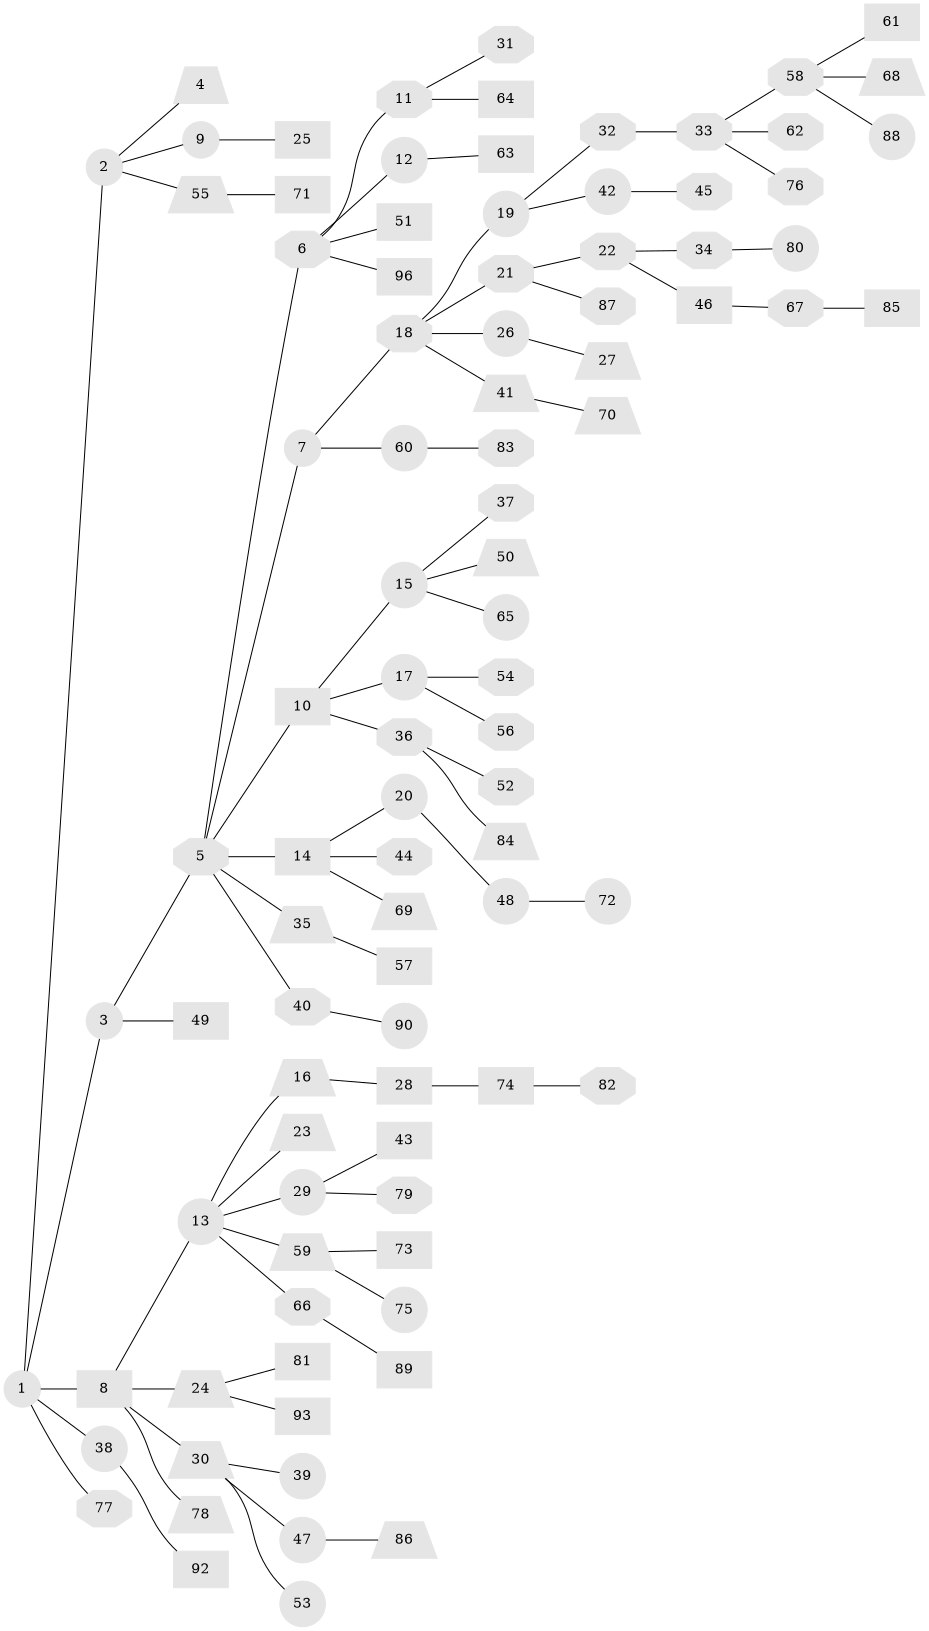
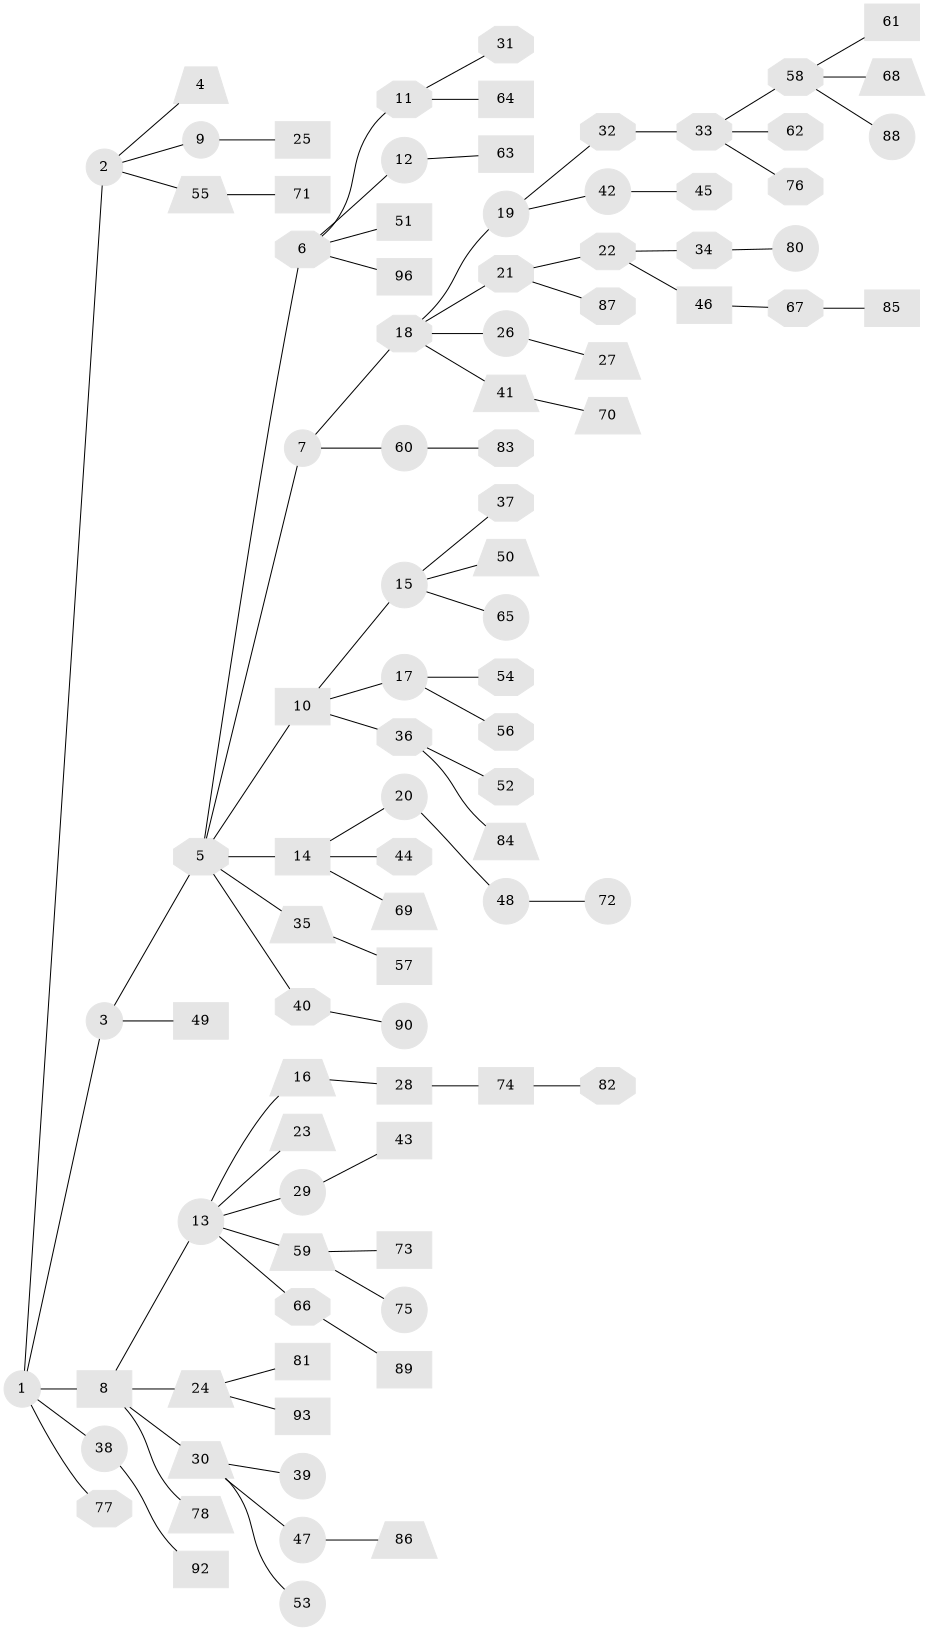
(404, 1195) -> none
